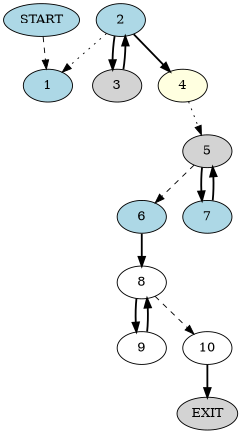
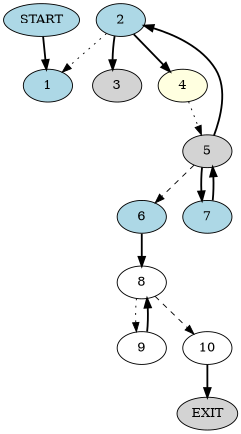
(44, 48) -> (44, 48)
(125, 58) -> (213, 66)
(136, 311) -> (136, 311)
